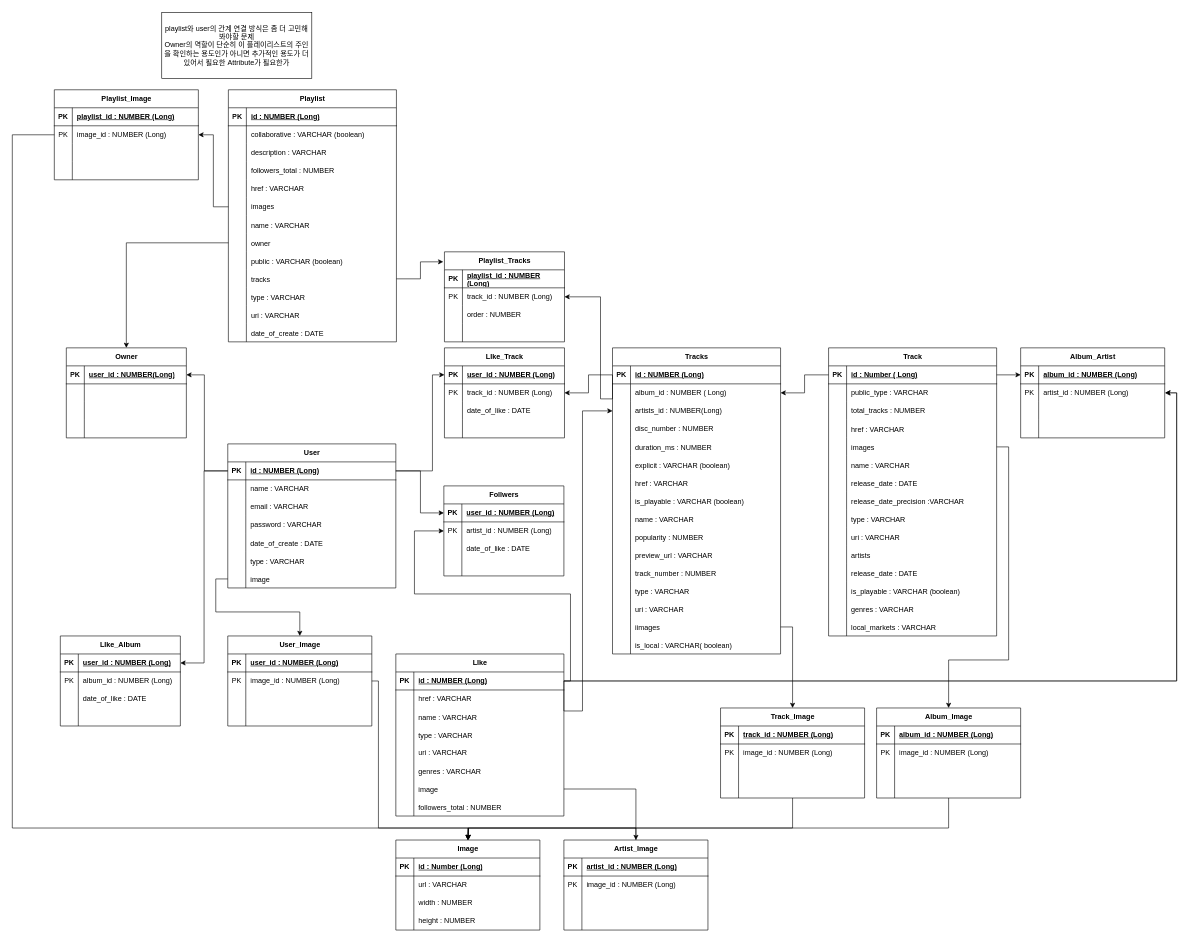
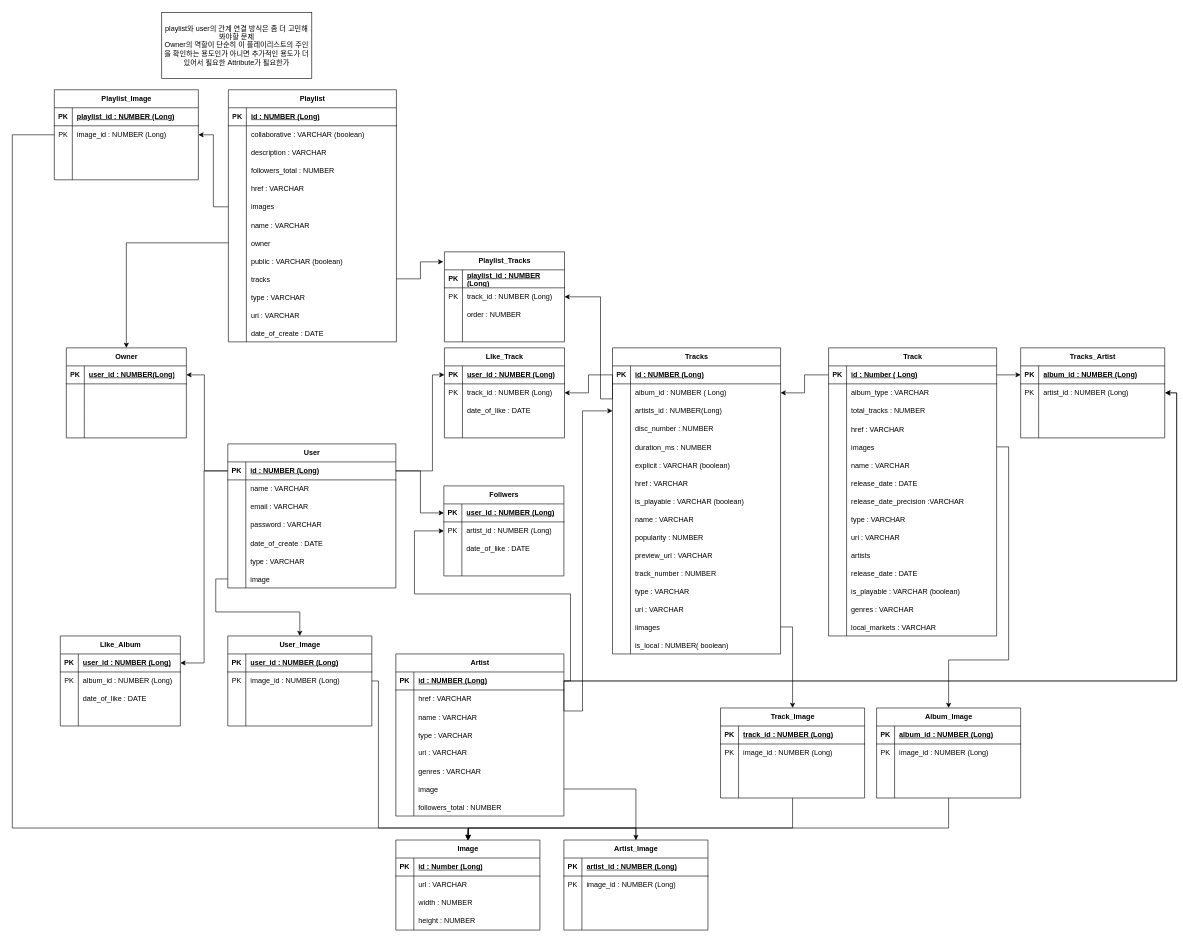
(1093, 357) -> (1093, 357)
(889, 393) -> (888, 393)
(684, 645) -> (682, 645)
(480, 663) -> (480, 663)
